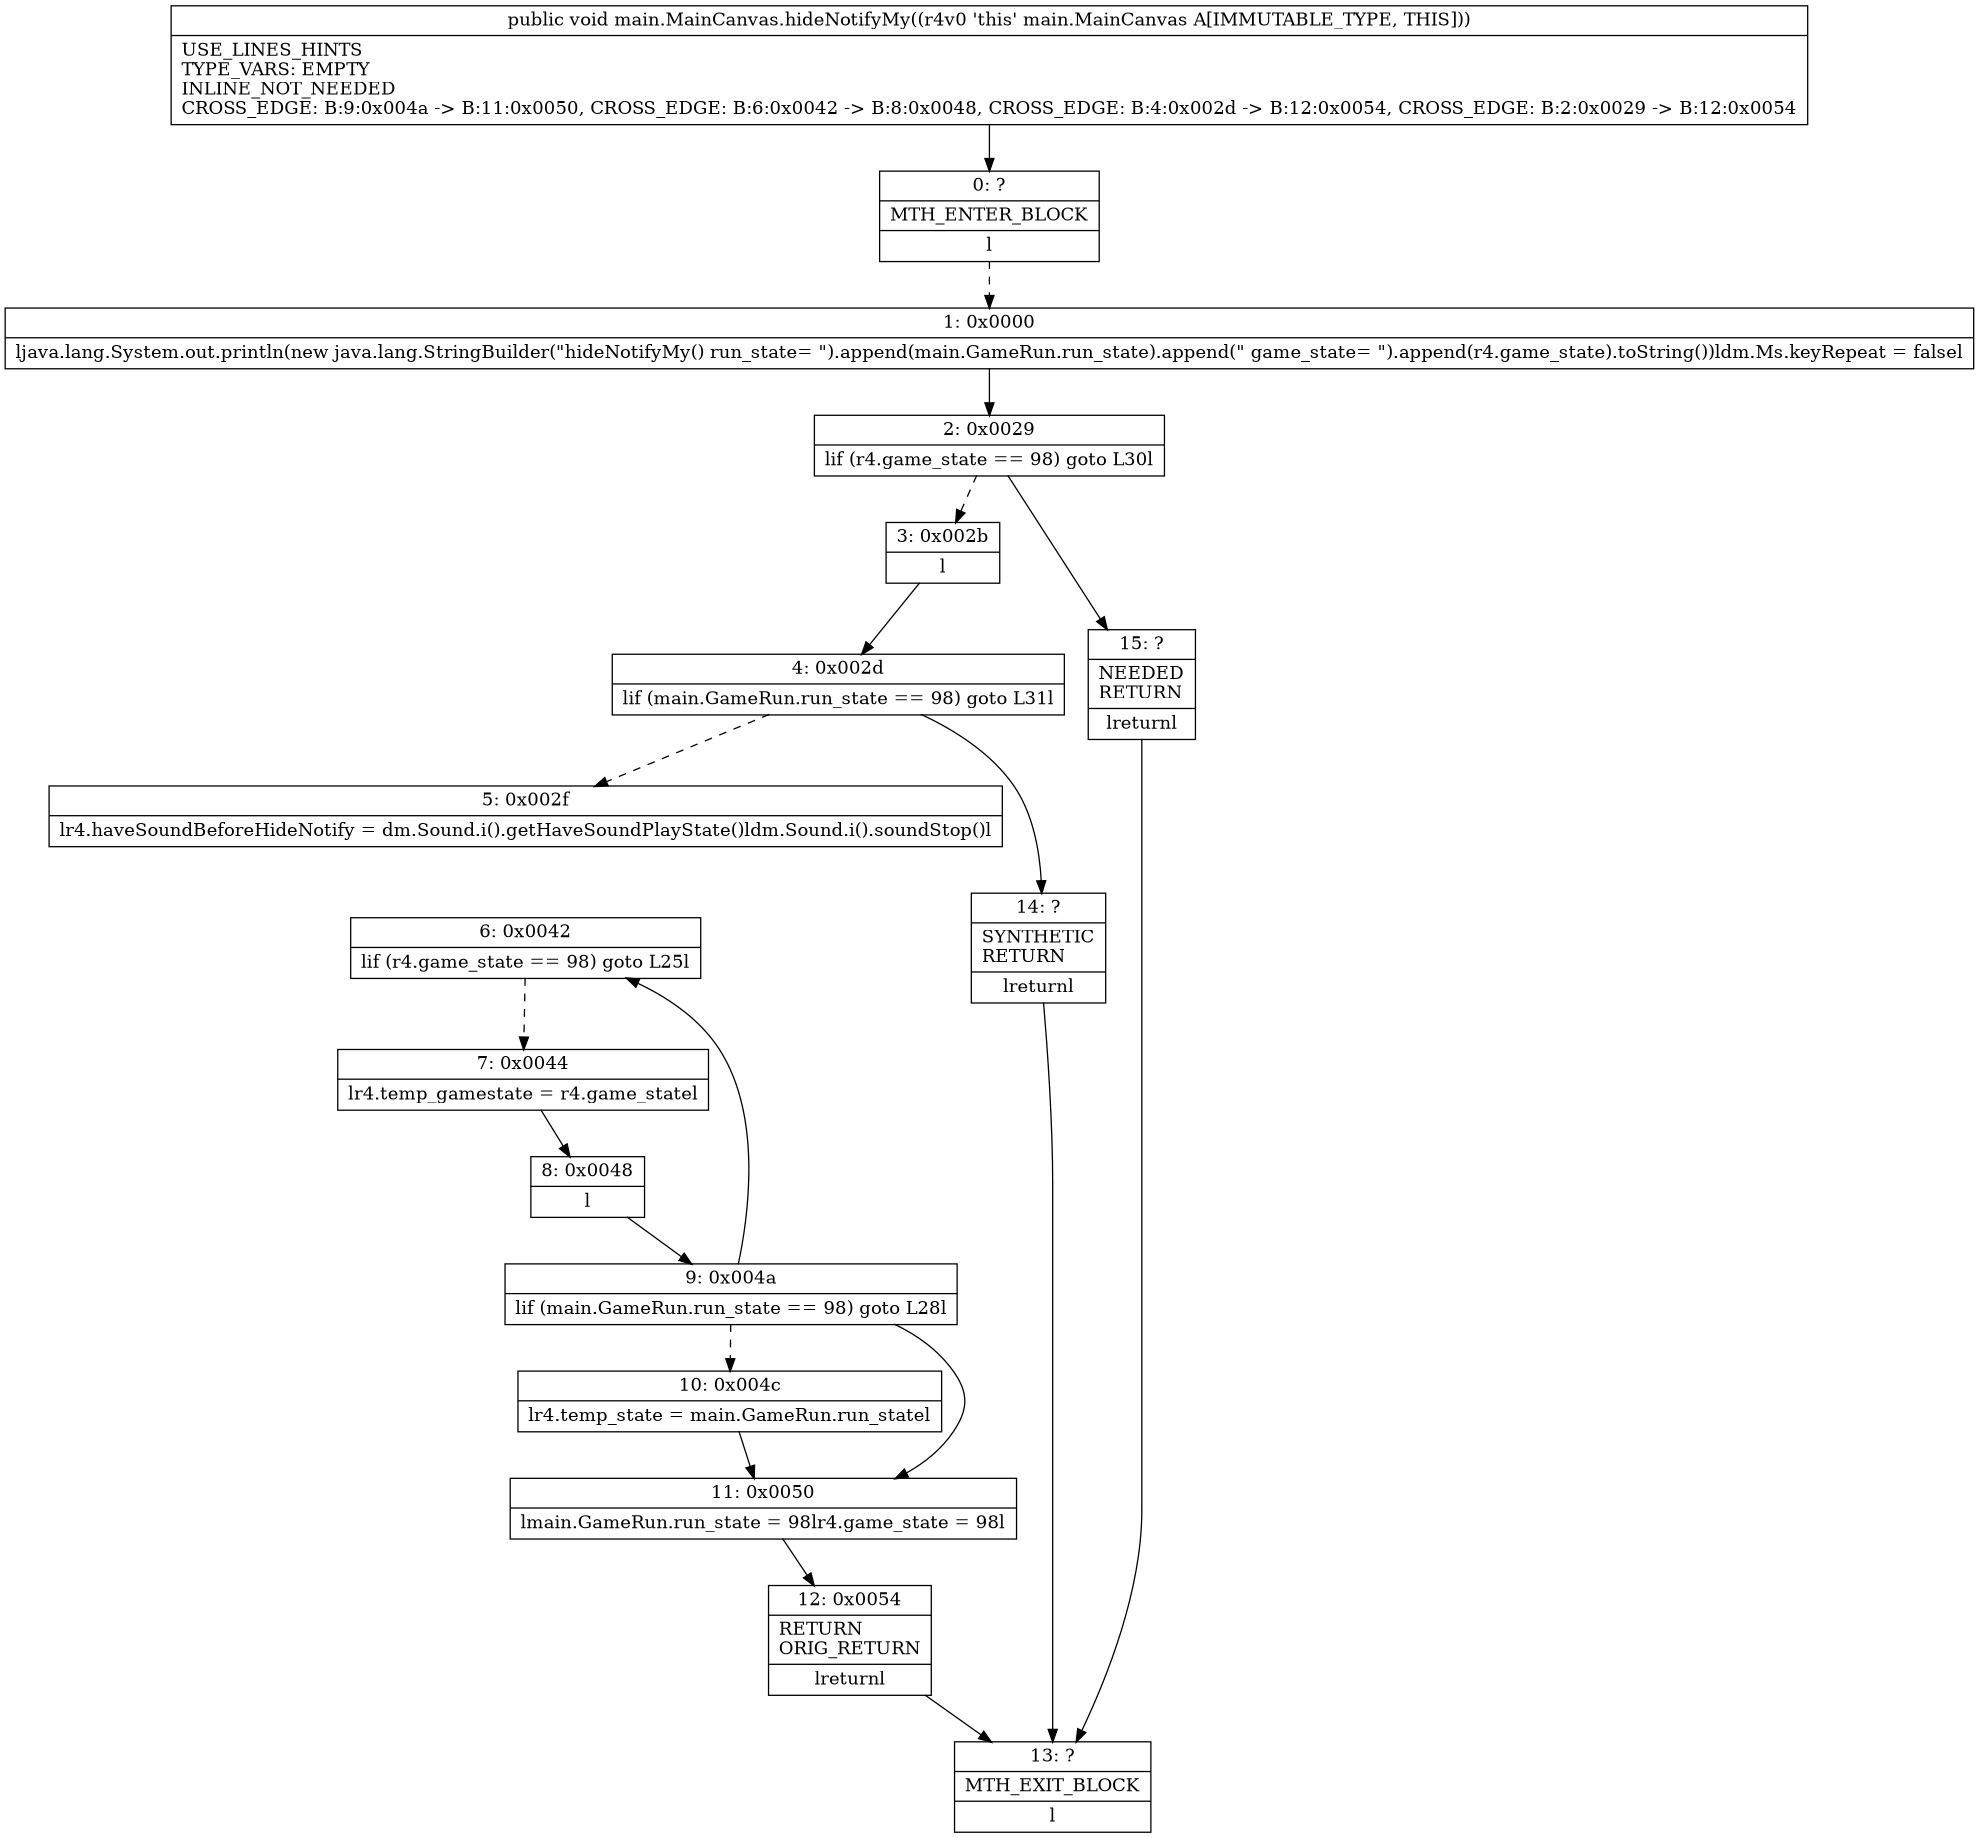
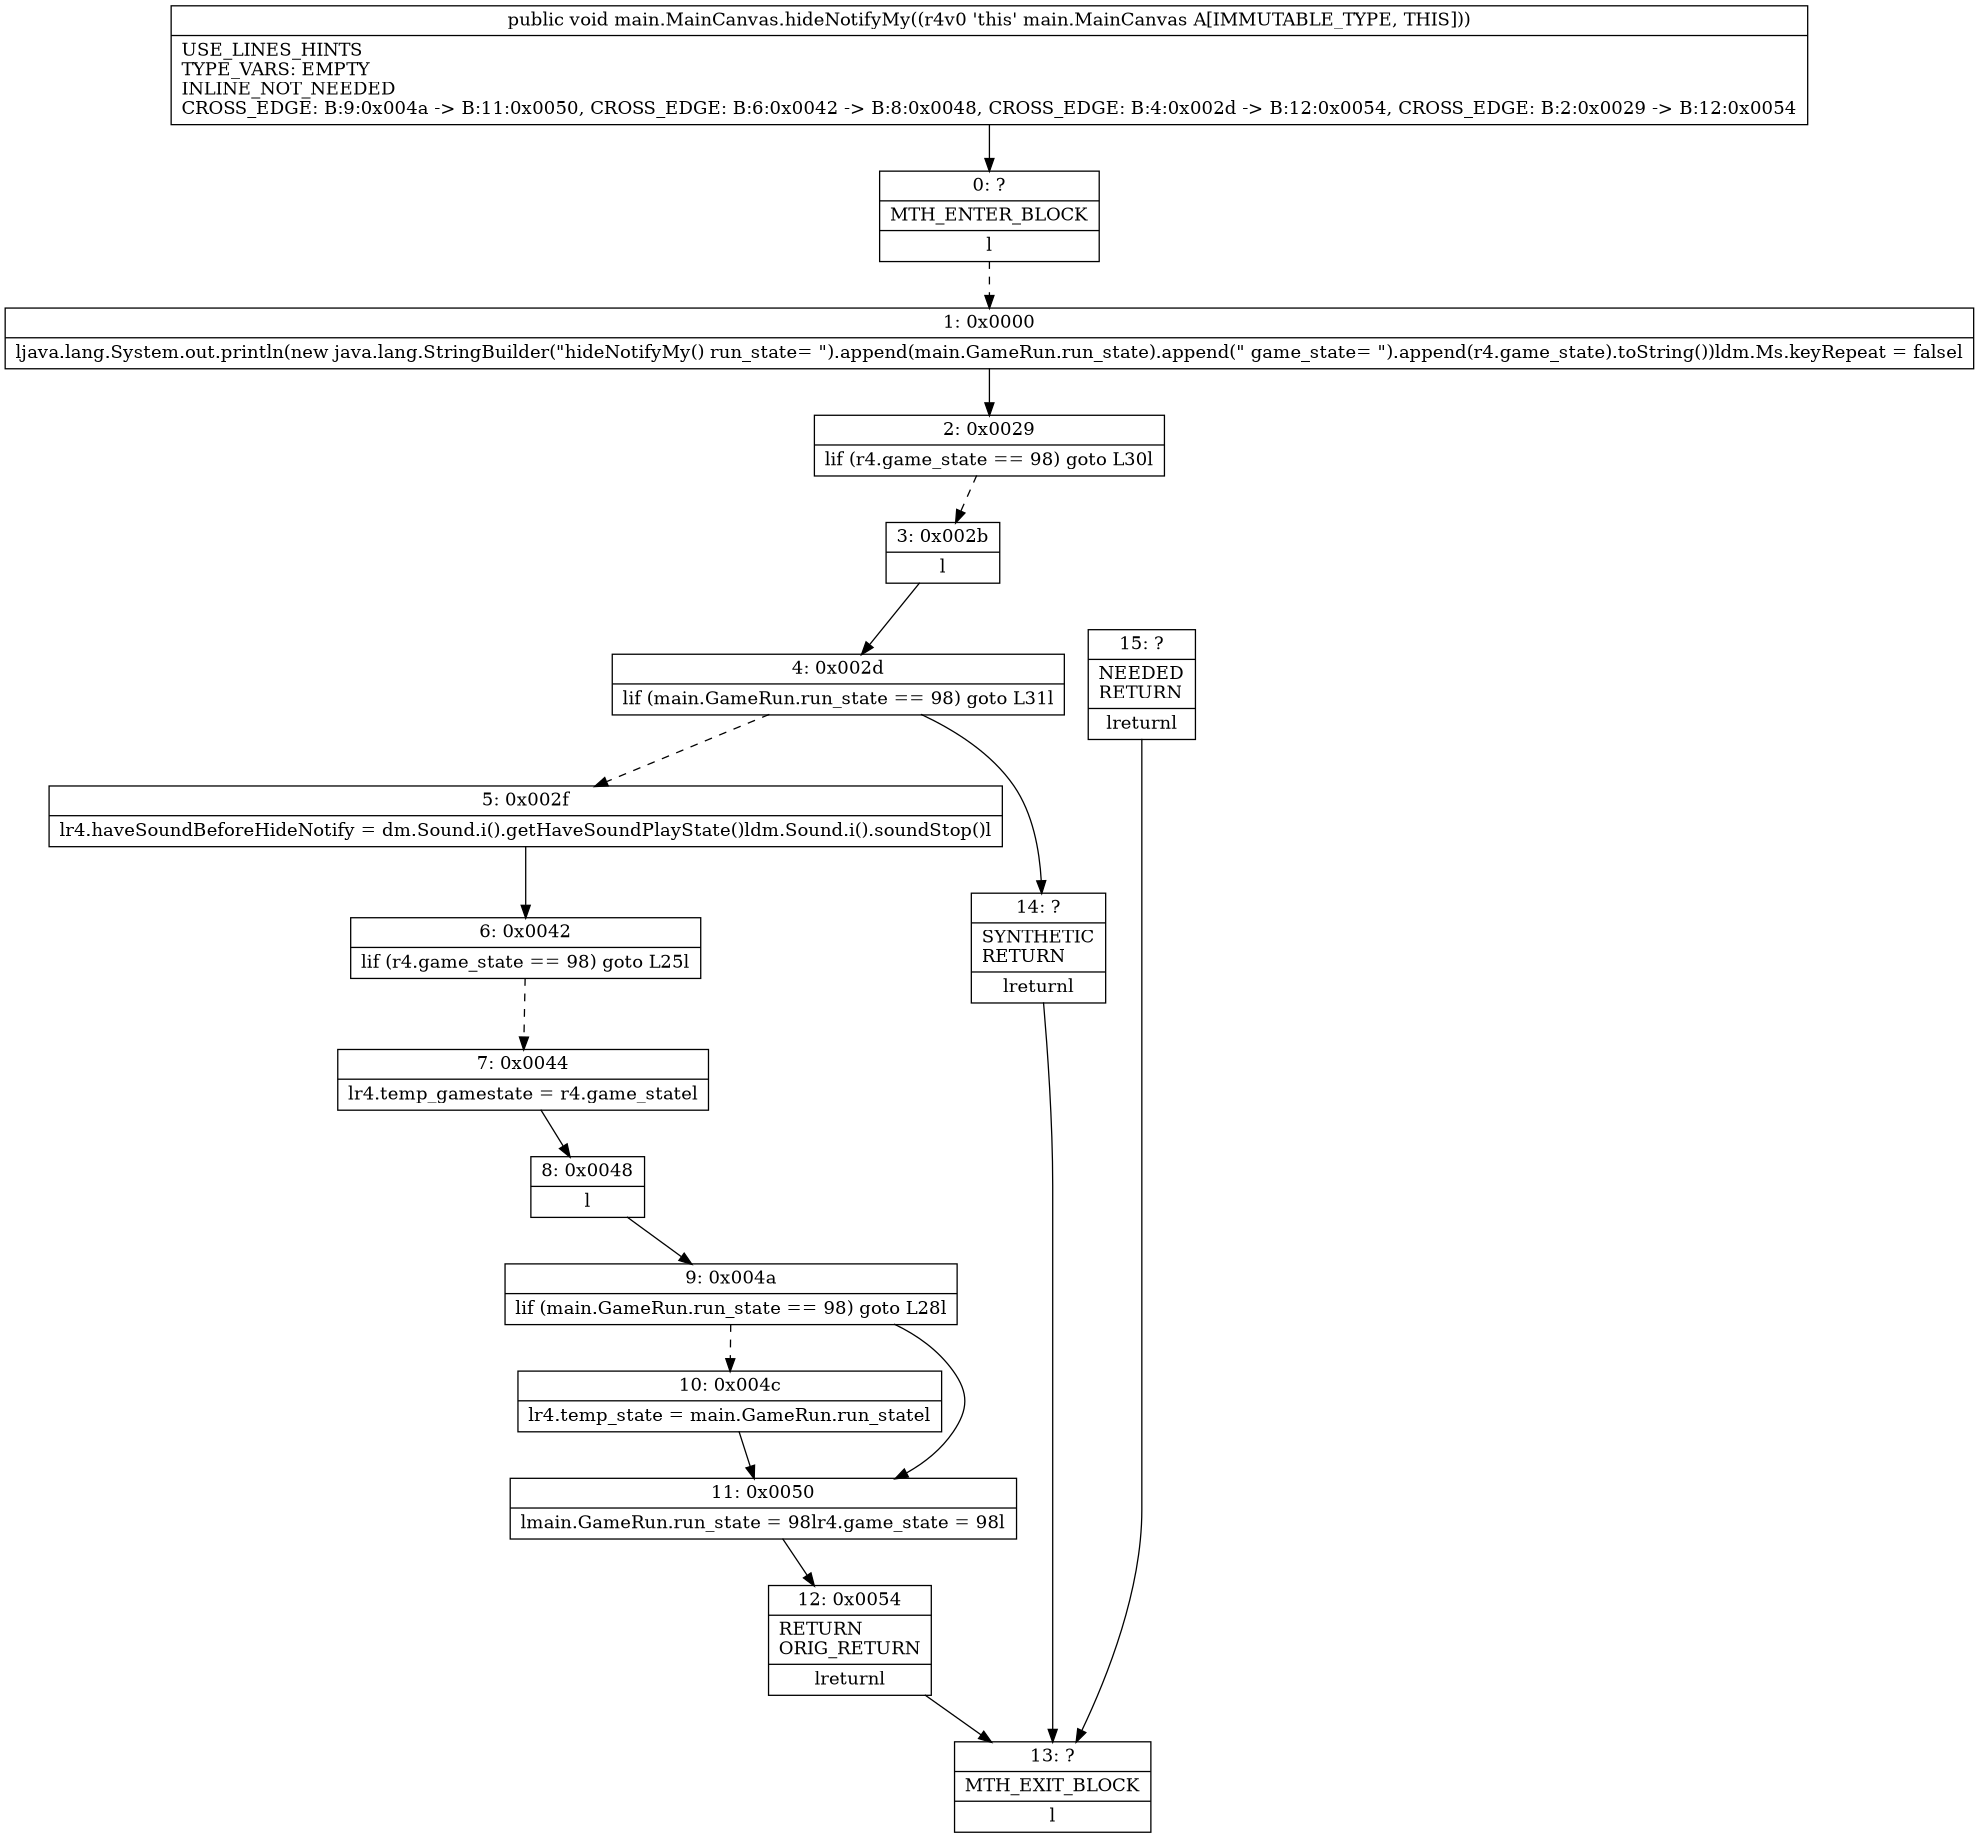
(1054, 547) -> none
(741, 1102) -> (526, 876)
